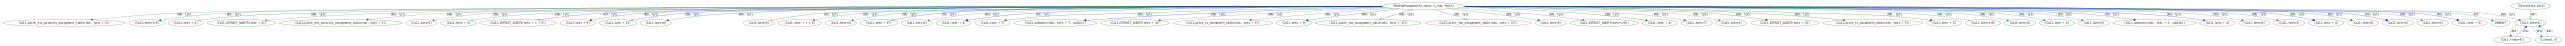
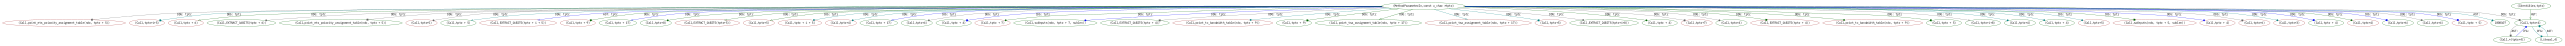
none -> (707, 23)
(2512, 40) -> (2512, 40)
